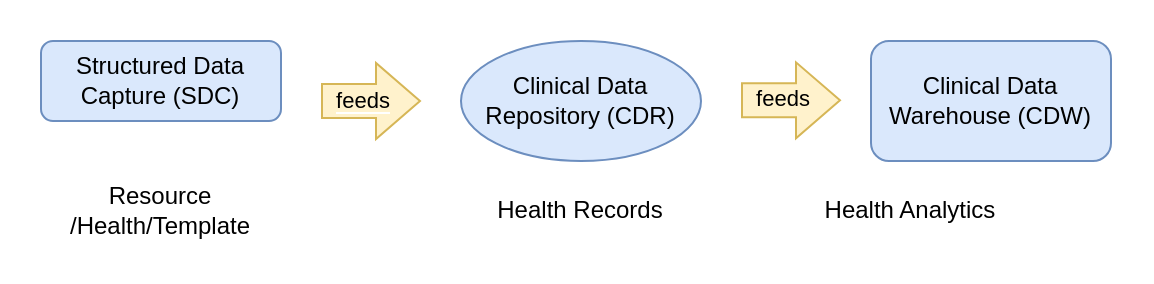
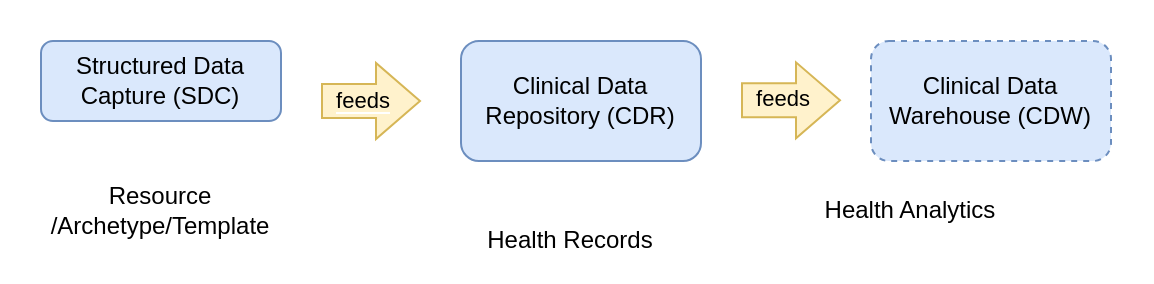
(581, 101) -> (581, 101)
(991, 101) -> (991, 101)
(161, 211) -> (161, 211)
(581, 211) -> (571, 241)
